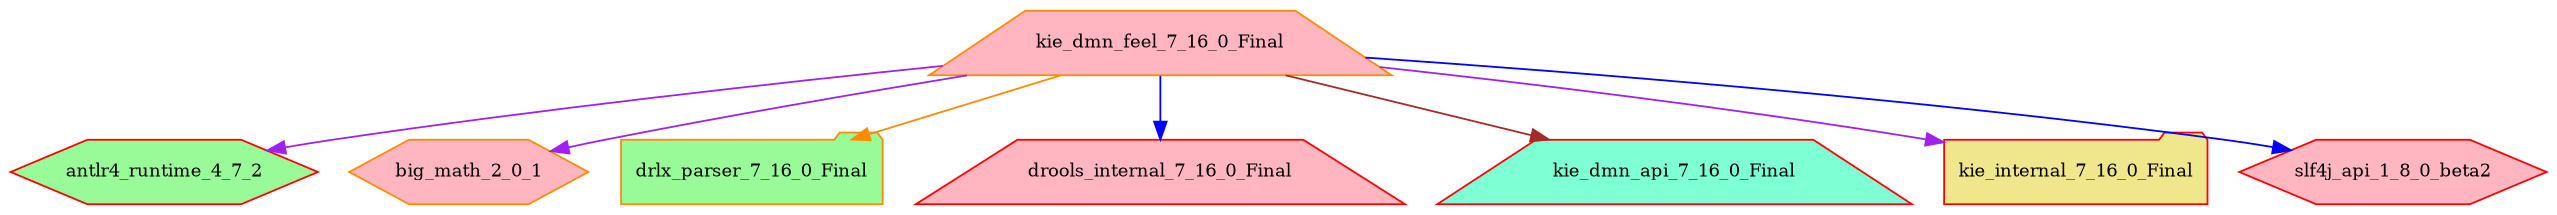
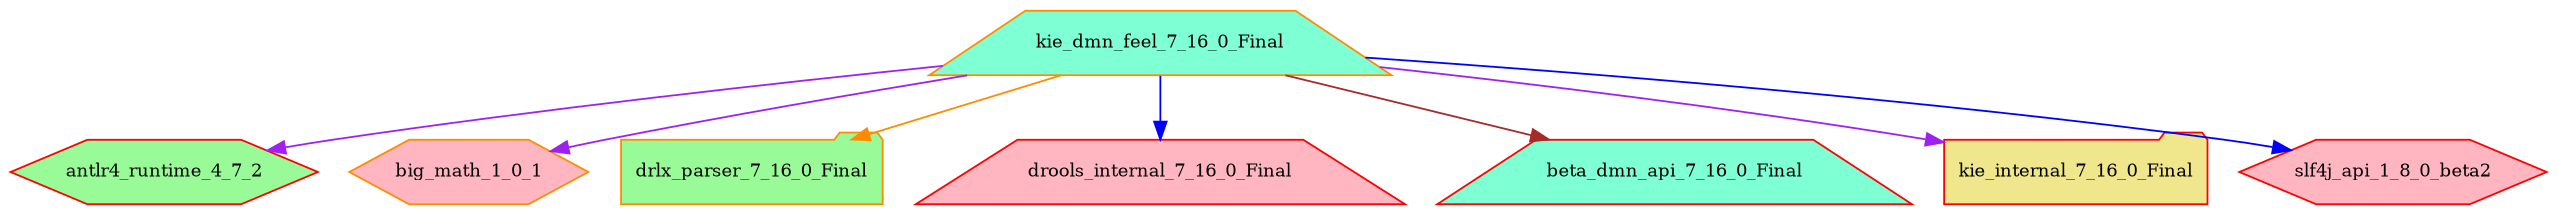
(1160, 43) -> (1160, 43)
(469, 172) -> (469, 172)
(1675, 172) -> (1675, 172)
